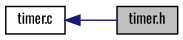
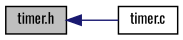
(98, 20) -> (100, 20)
